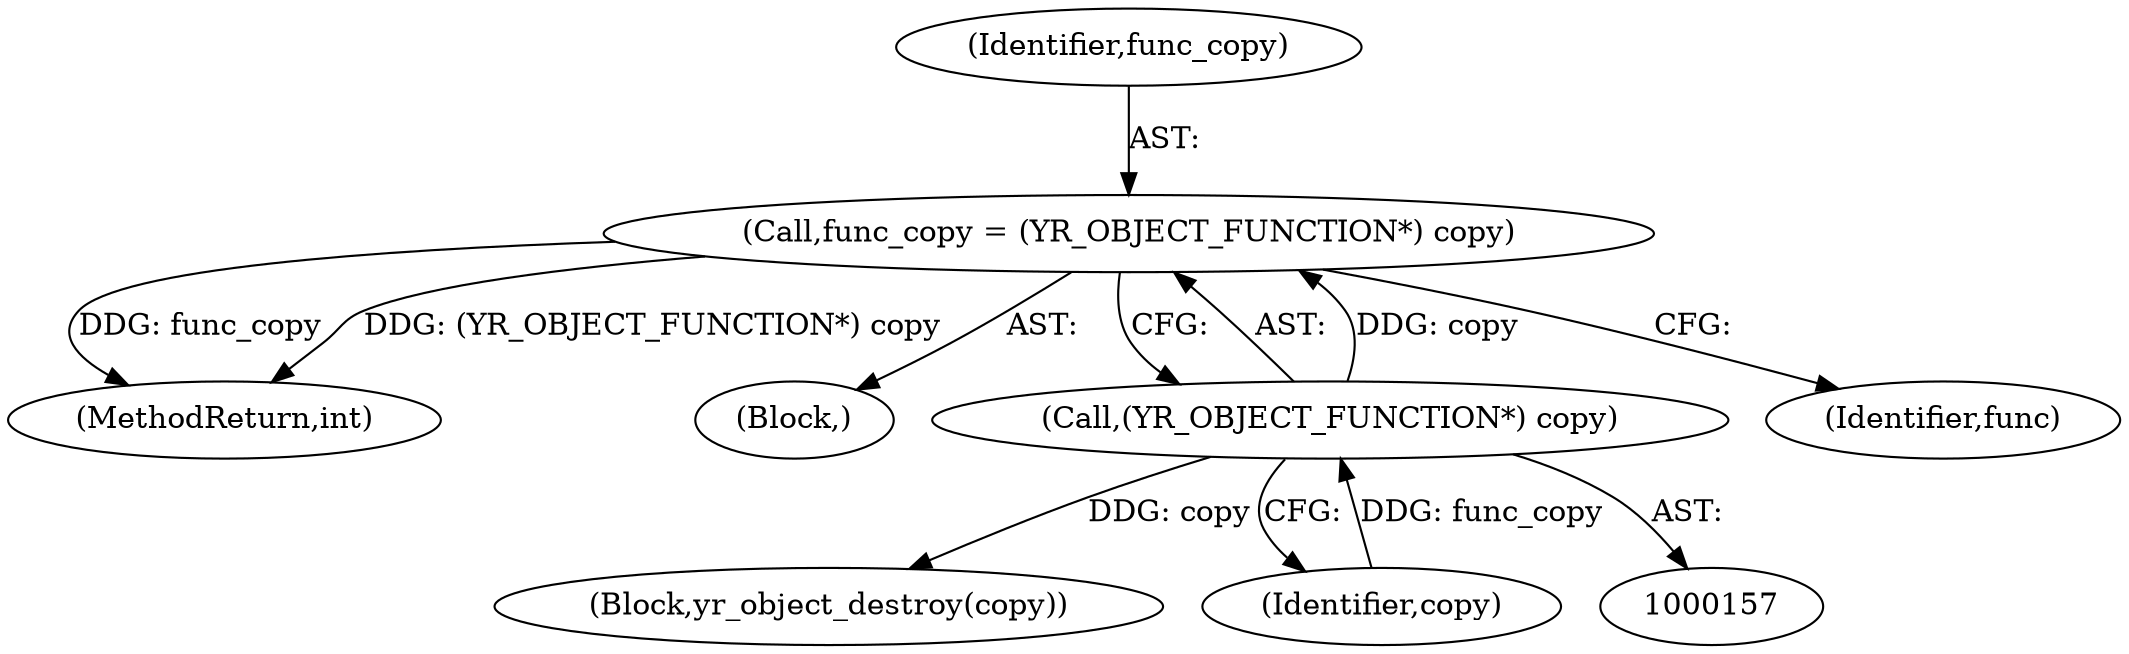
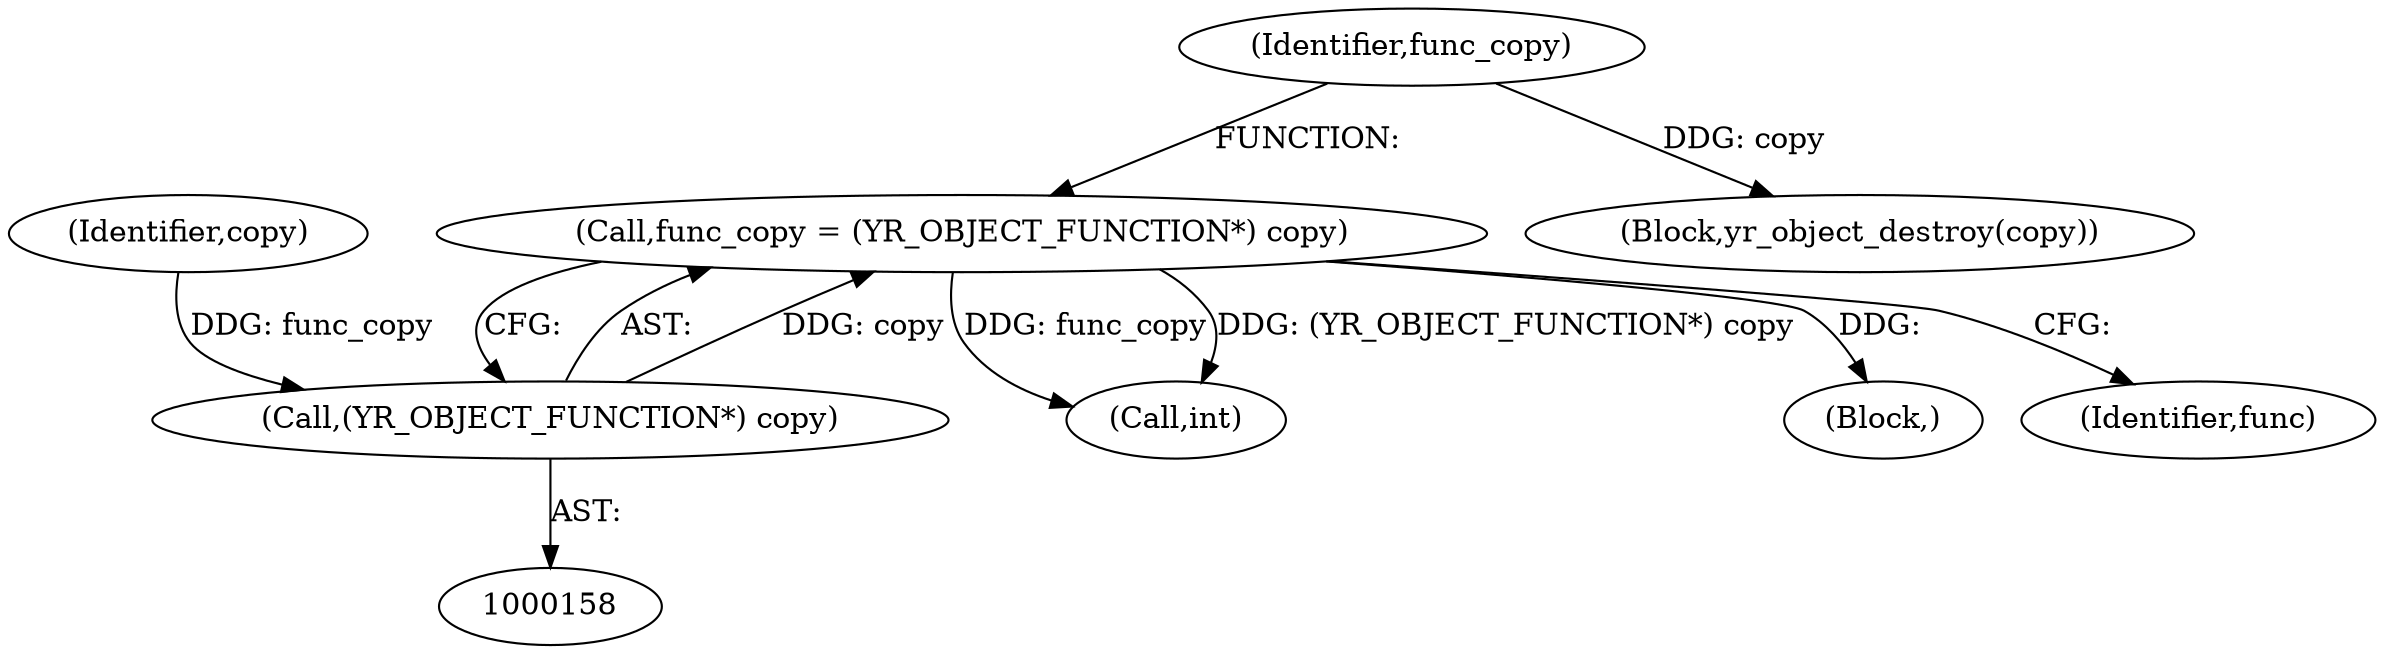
(1170, 140) -> (1312, 140)
(1047, 327) -> (1884, 327)
(224, 420) -> (1176, 420)
(1068, 504) -> (1624, 136)
(1259, 509) -> none
(1712, 606) -> (550, 606)
